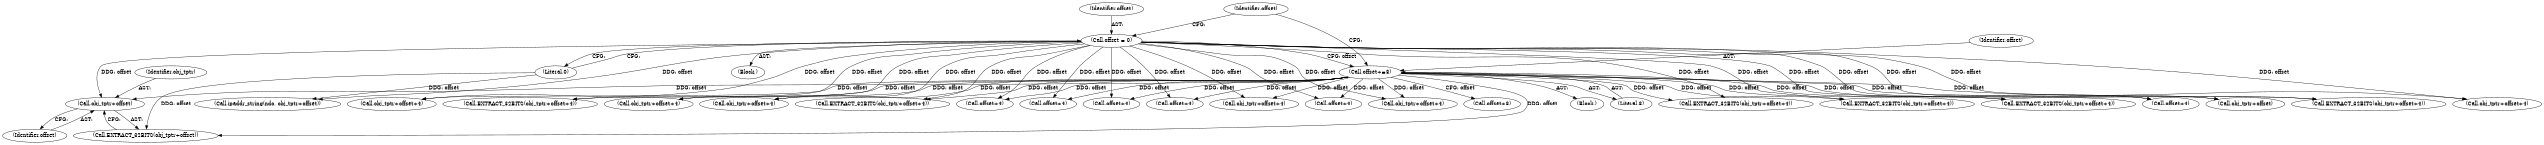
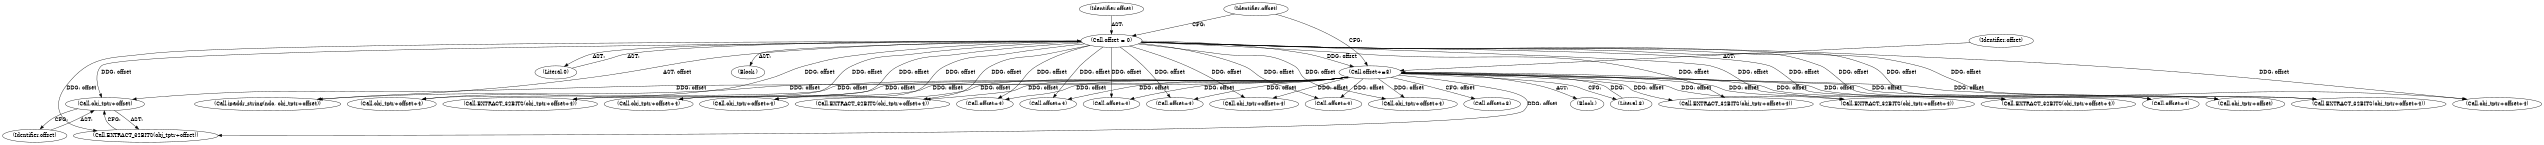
(600, 57) -> (600, 57)
(634, 57) -> (634, 57)
(1342, 57) -> (1342, 57)
(171, 72) -> none
(678, 72) -> (678, 72)
(331, 77) -> (534, 44)
(426, 87) -> (757, 87)
(1596, 88) -> (1596, 88)
(1618, 88) -> (1618, 88)
